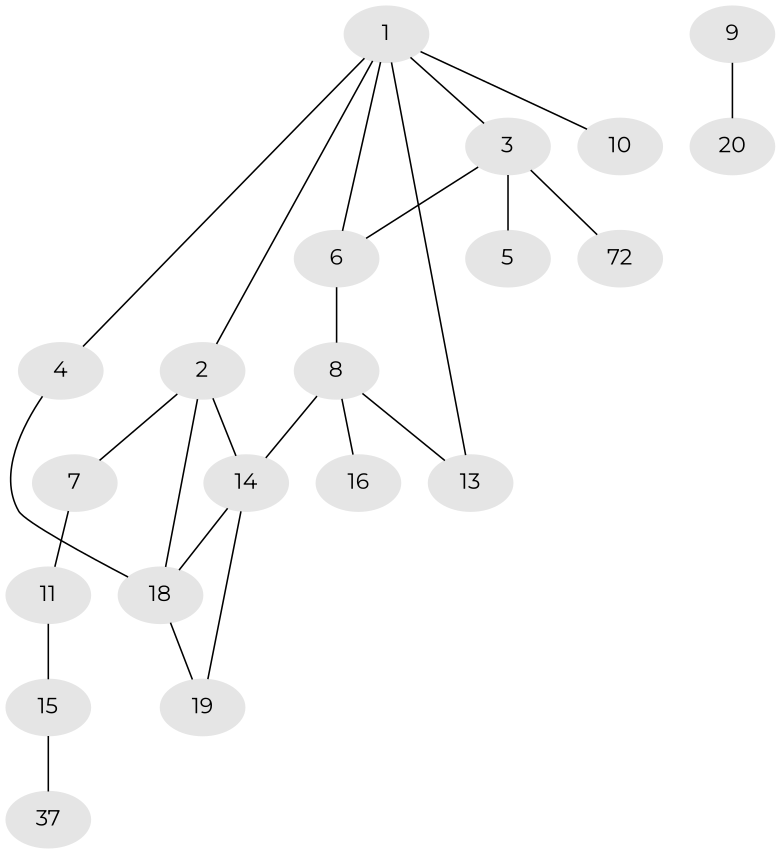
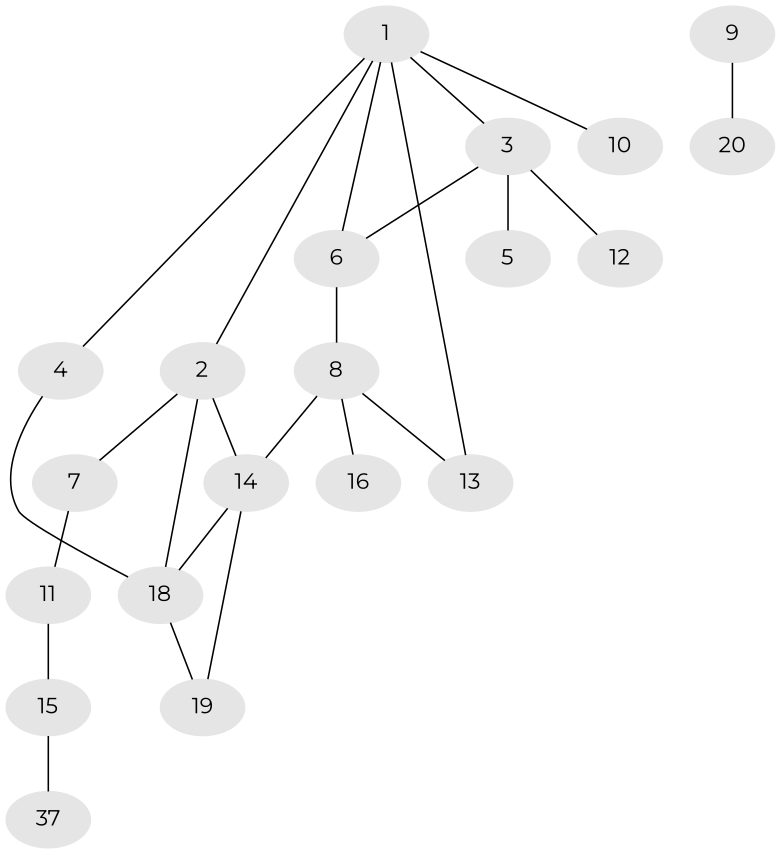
(620, 259) -> (620, 259)
